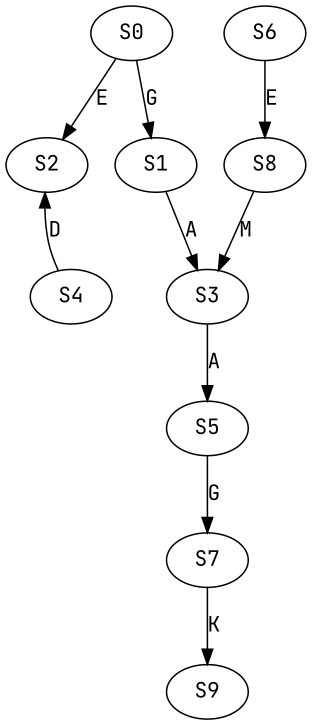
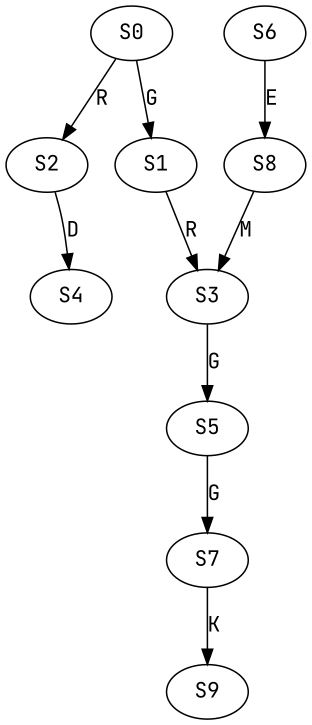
(102, 99) -> (102, 99)
(192, 231) -> (192, 231)
(48, 240) -> (63, 223)
(214, 363) -> (214, 363)
